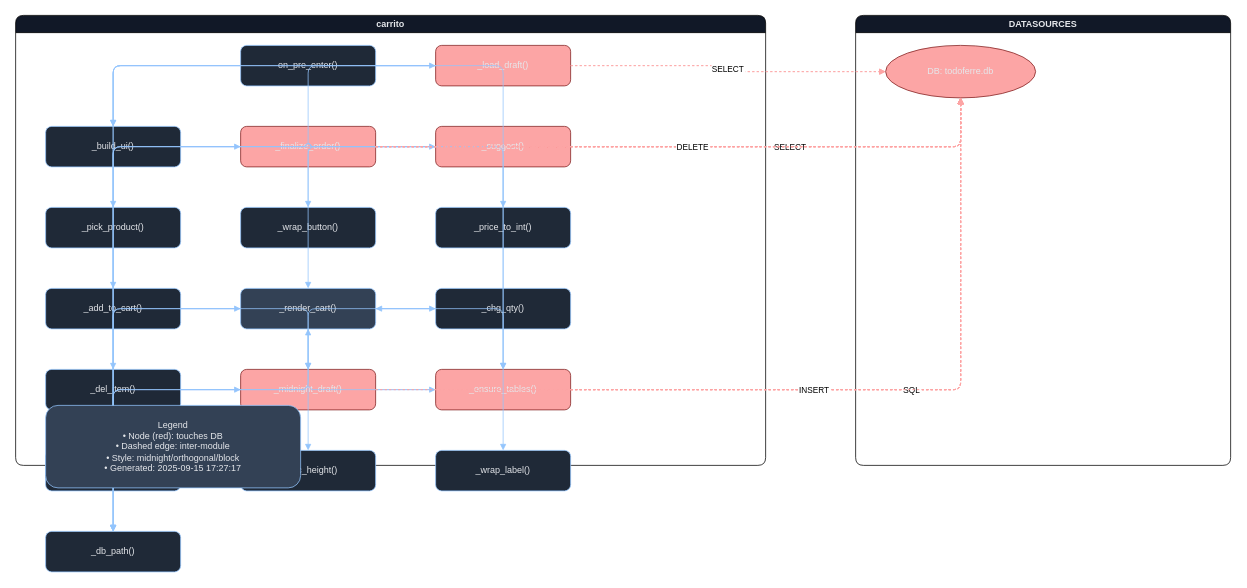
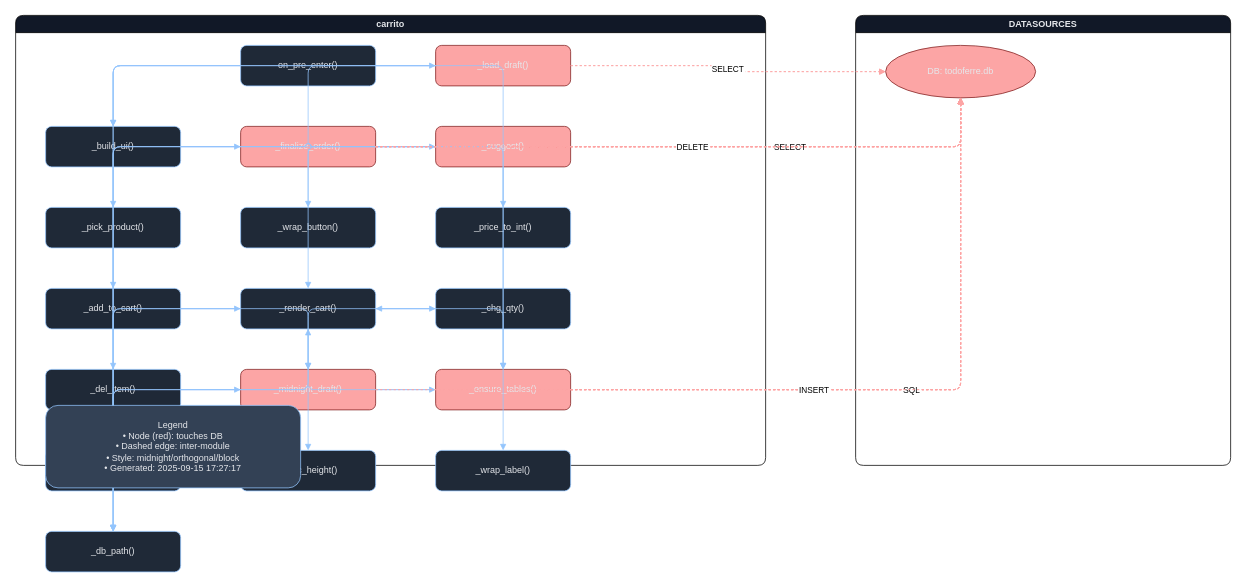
(308, 309) -> (308, 309)
